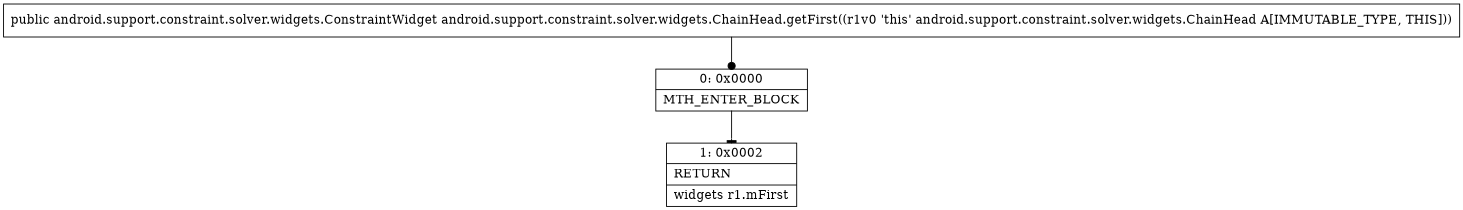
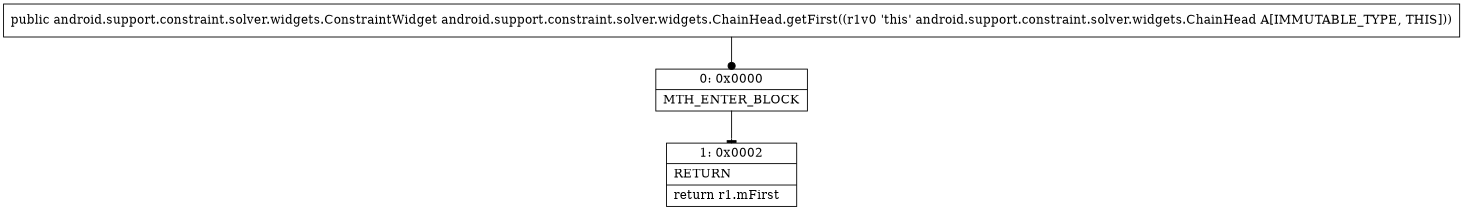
(732, 195) -> (727, 195)
